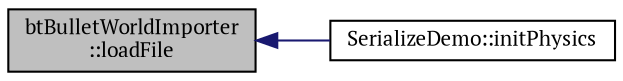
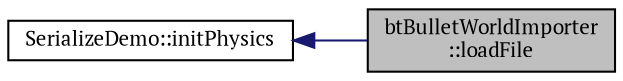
(304, 41) -> (341, 41)
